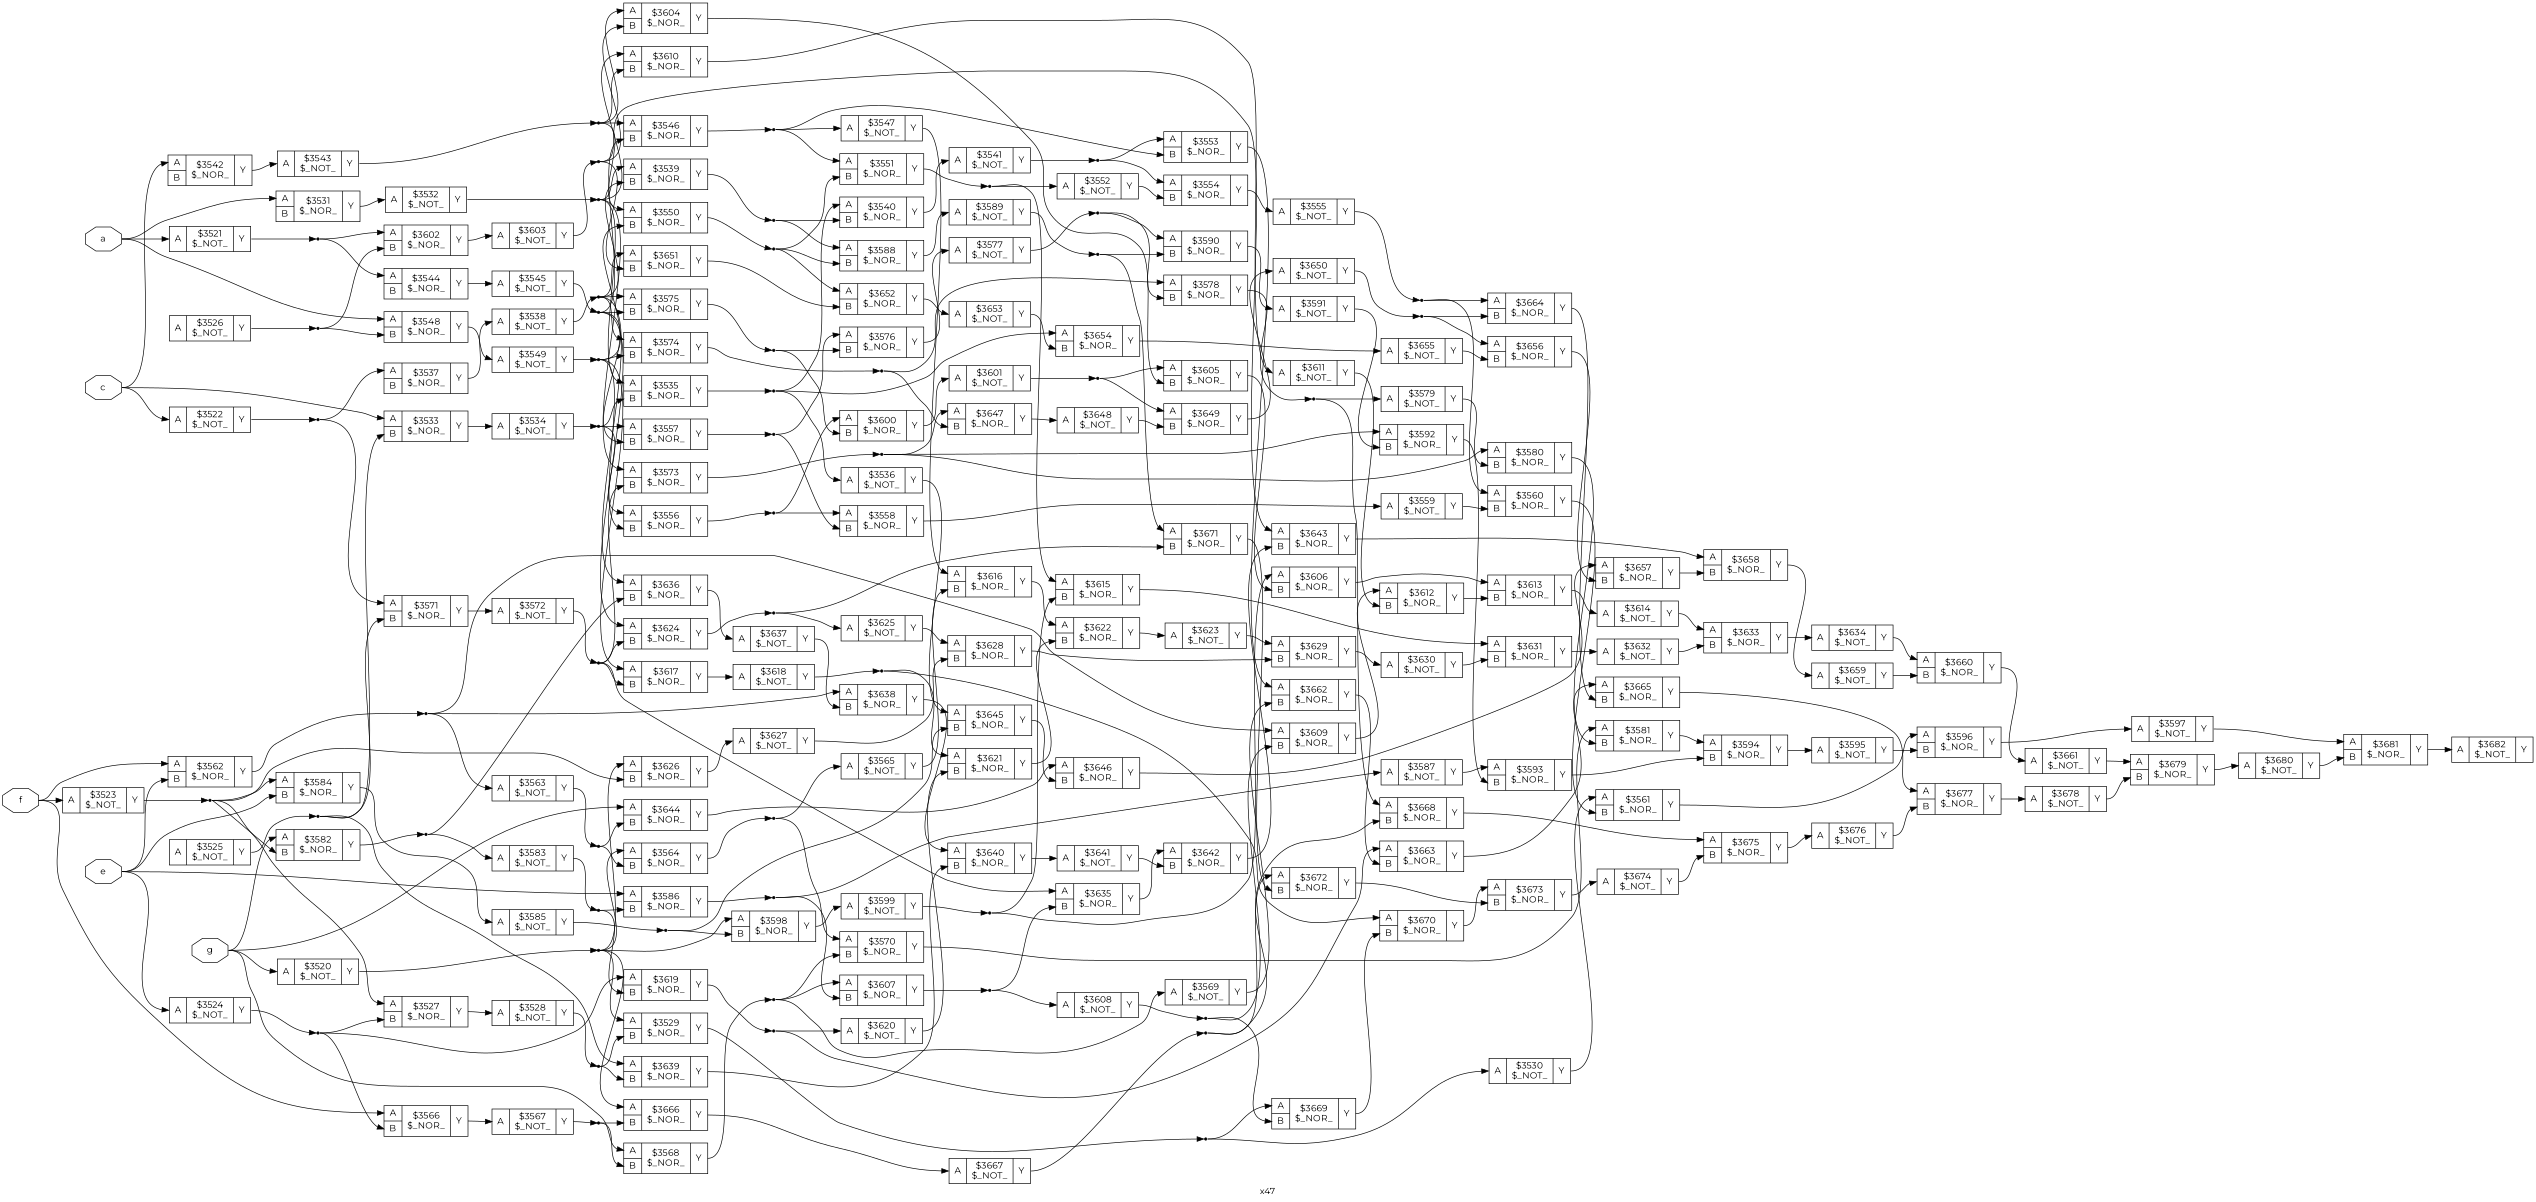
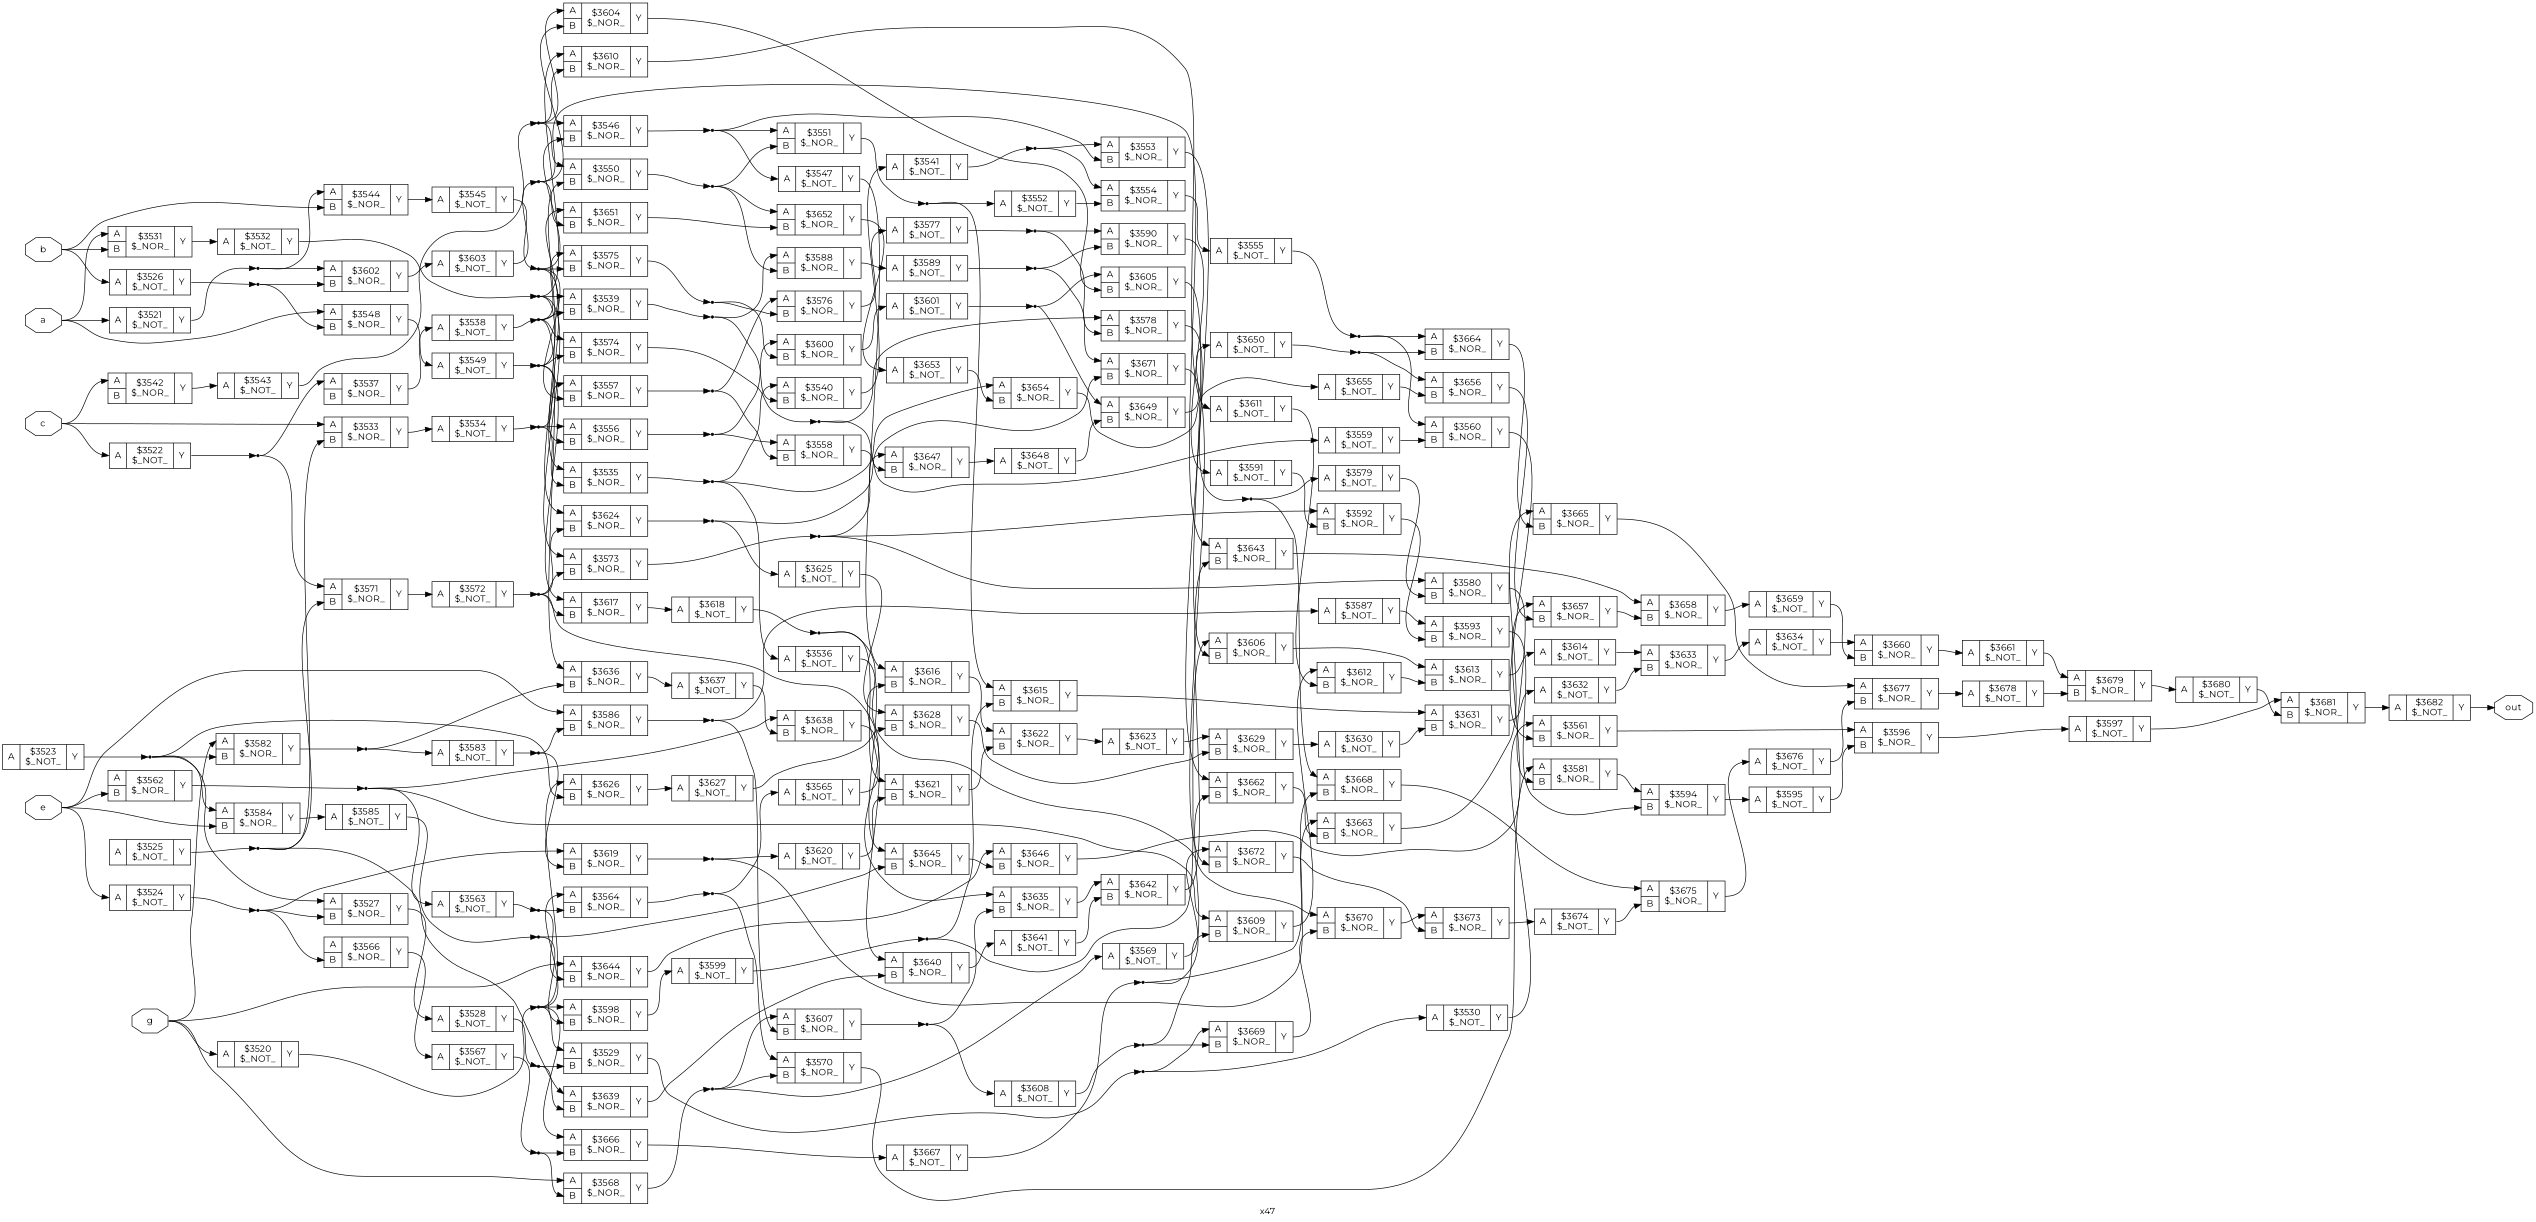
none -> (43, 250)
none -> (2514, 708)
(21, 800) -> none
